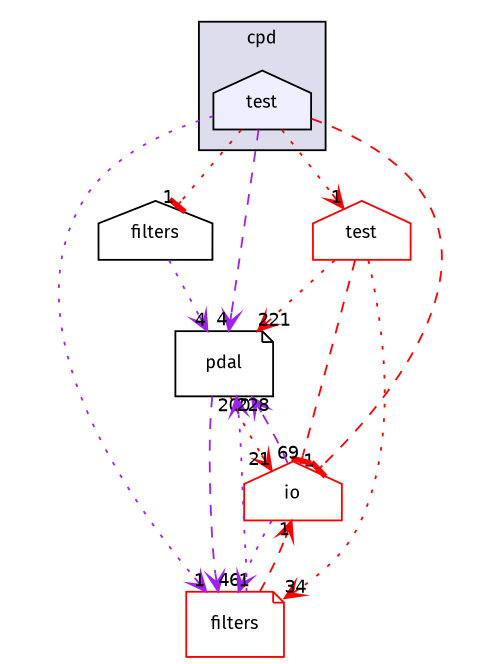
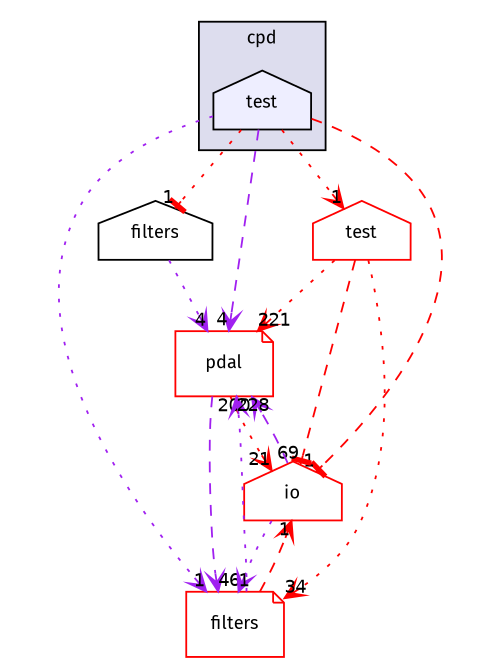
(224, 364) -> (224, 364)
